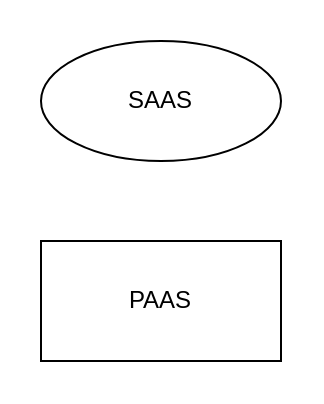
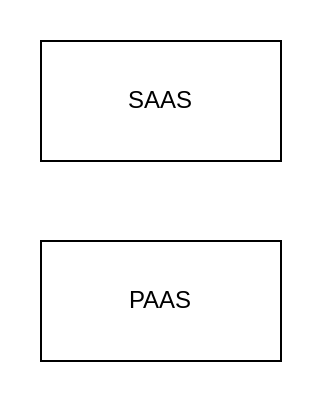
(161, 101) -> (161, 101)
